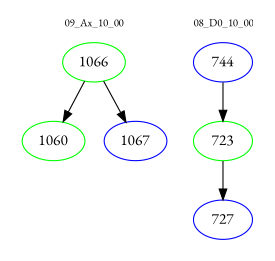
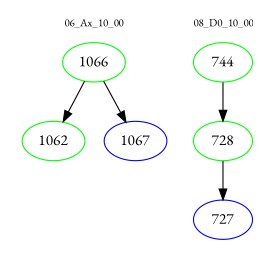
(95, 24) -> (95, 24)
(223, 62) -> (223, 62)
(54, 141) -> (54, 141)
(223, 141) -> (223, 141)
